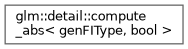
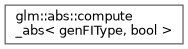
(94, 24) -> (94, 24)
